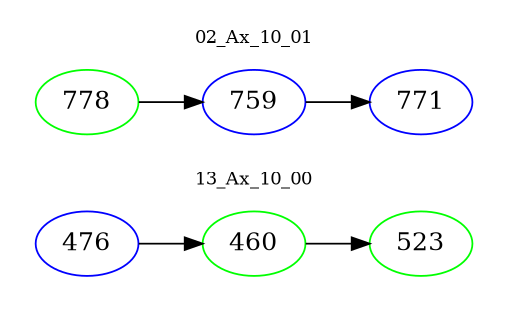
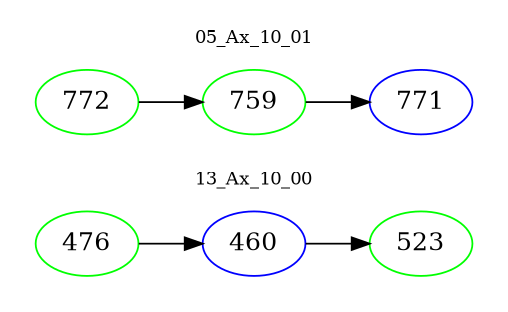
(254, 39) -> (254, 39)
(87, 102) -> (87, 102)
(254, 102) -> (254, 102)
(87, 244) -> (87, 244)
(254, 244) -> (254, 244)
